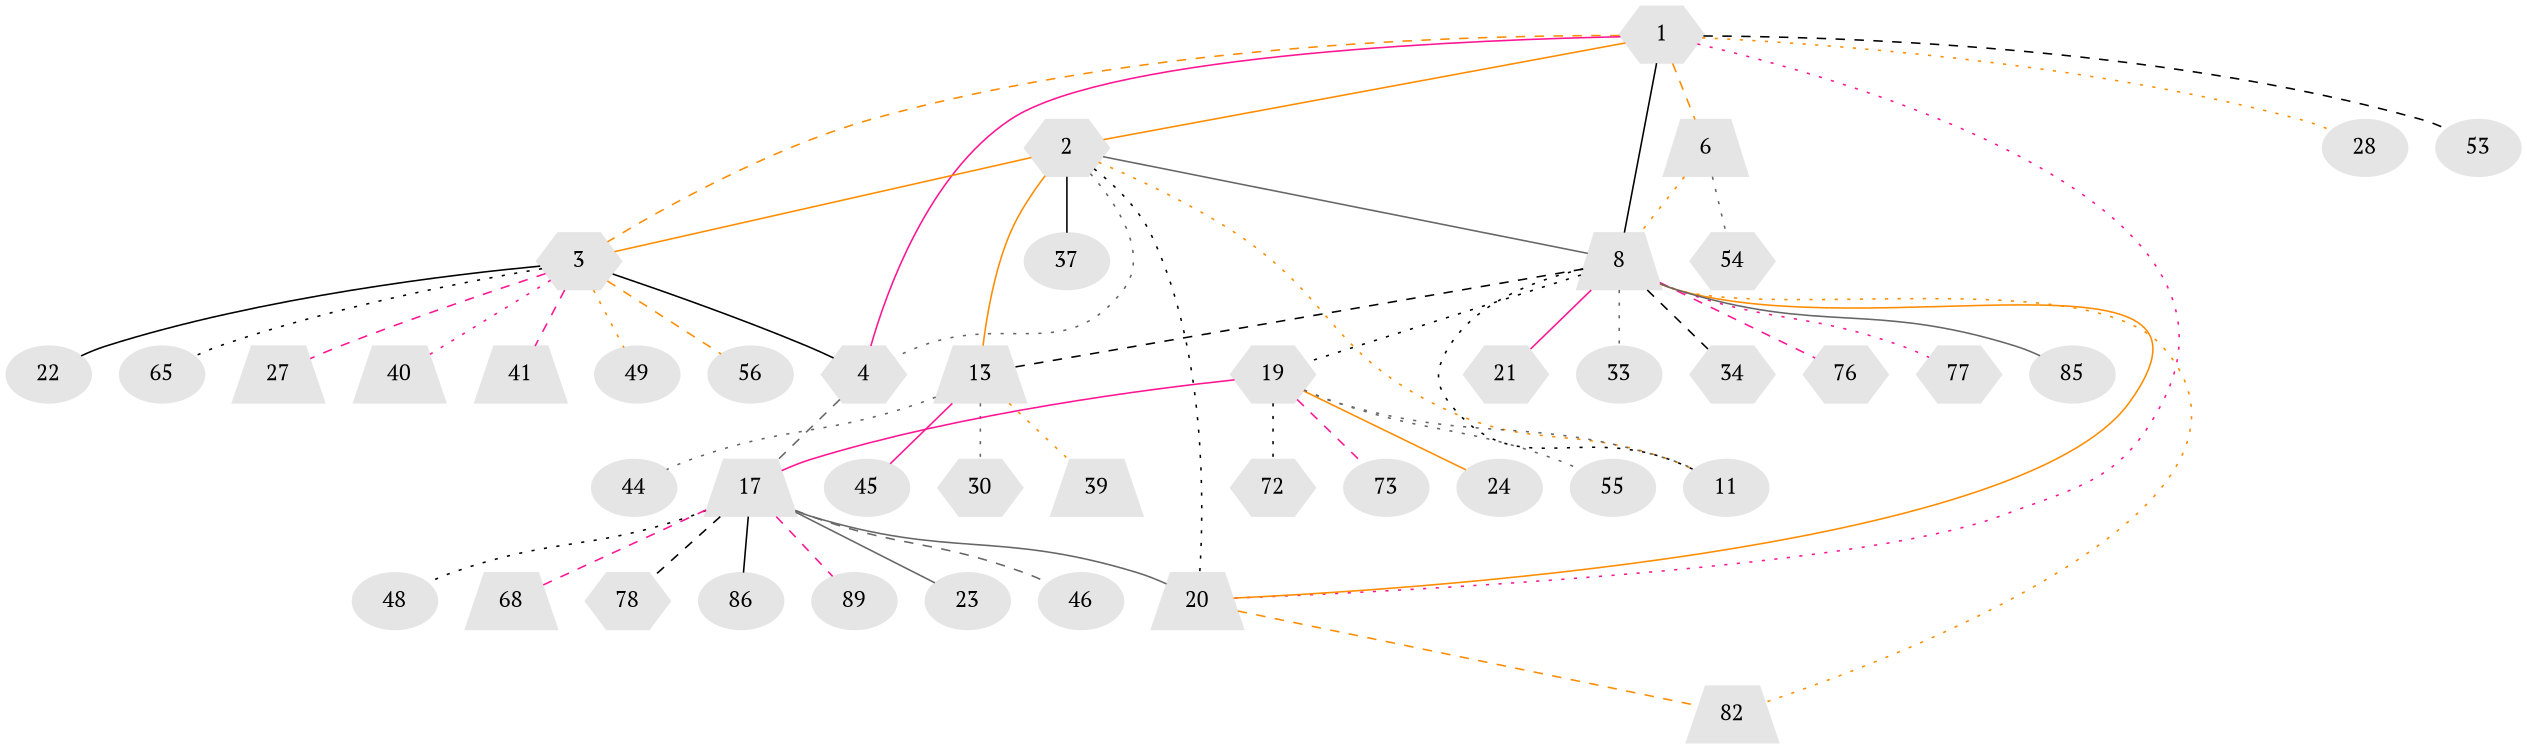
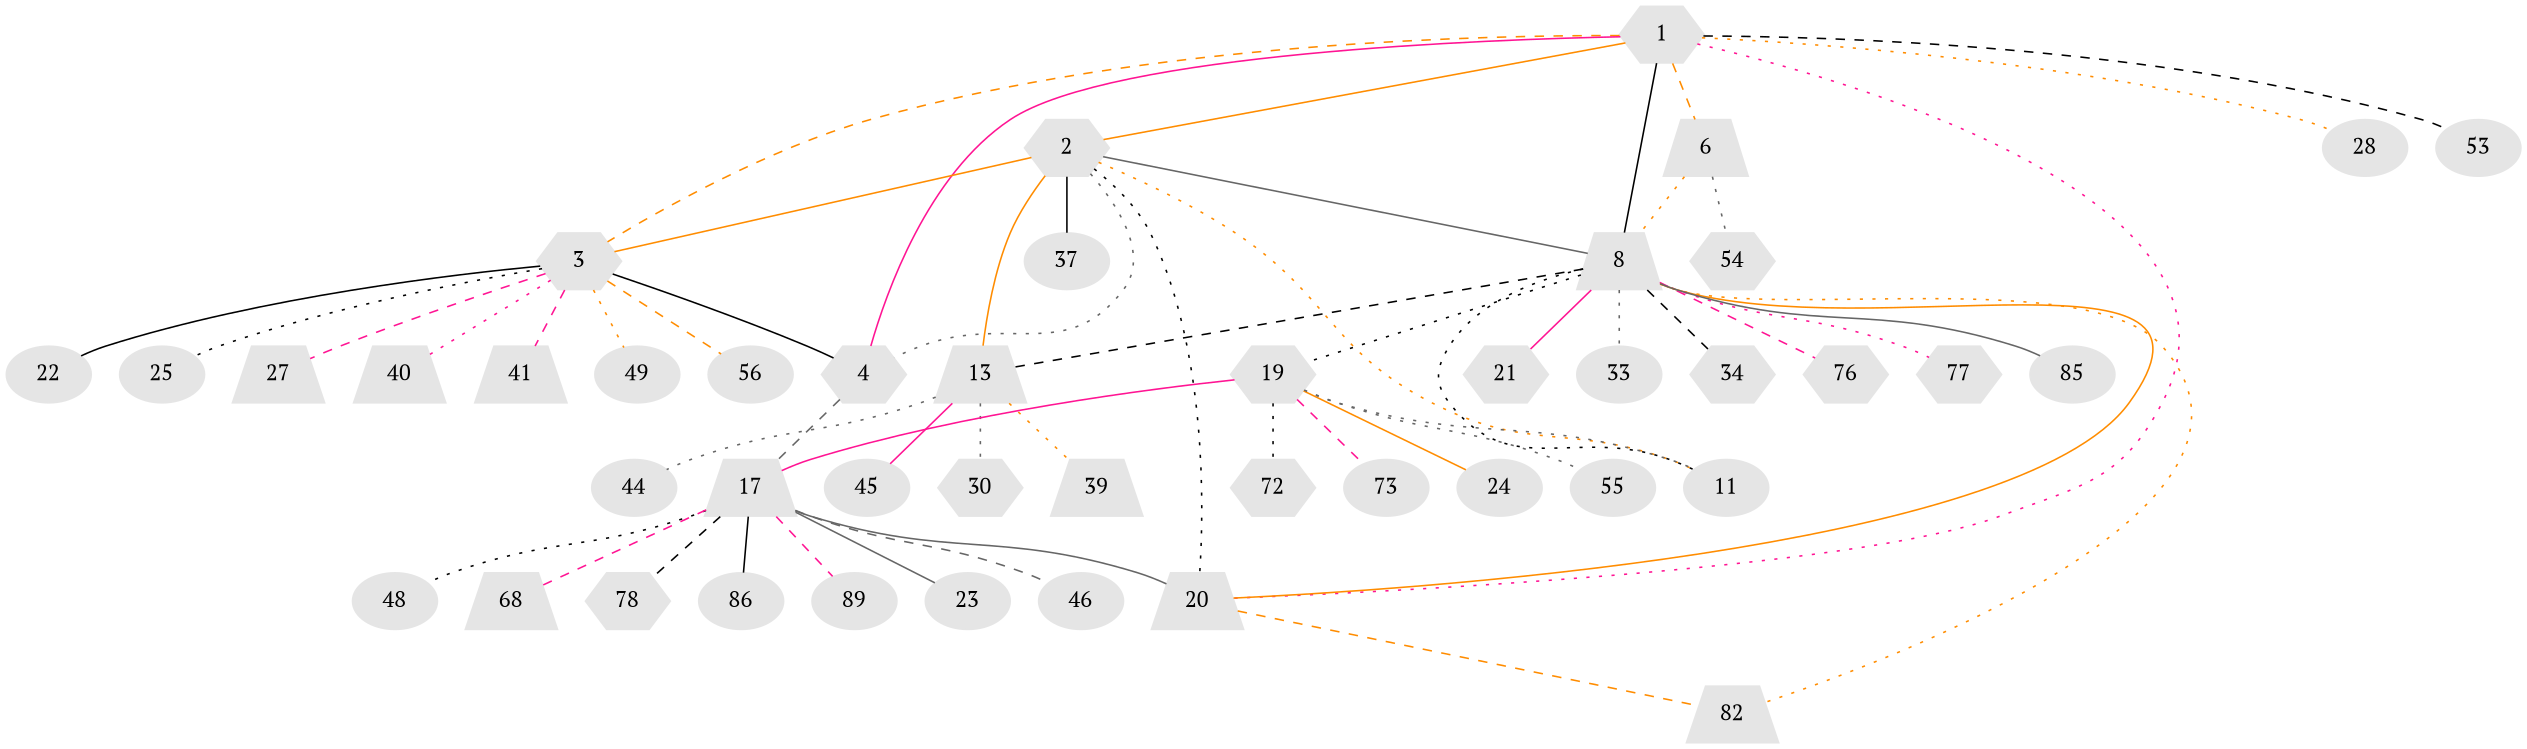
(162, 375) -> (162, 375)
